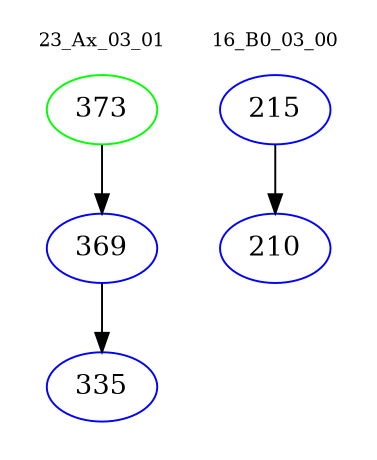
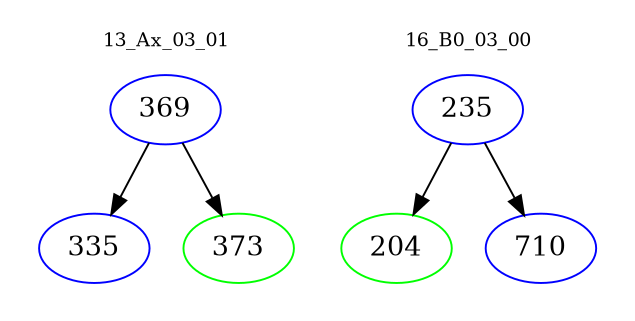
(102, 41) -> (167, 41)
(275, 110) -> (468, 110)
(102, 170) -> (197, 170)
(275, 248) -> (541, 248)
none -> (397, 248)
